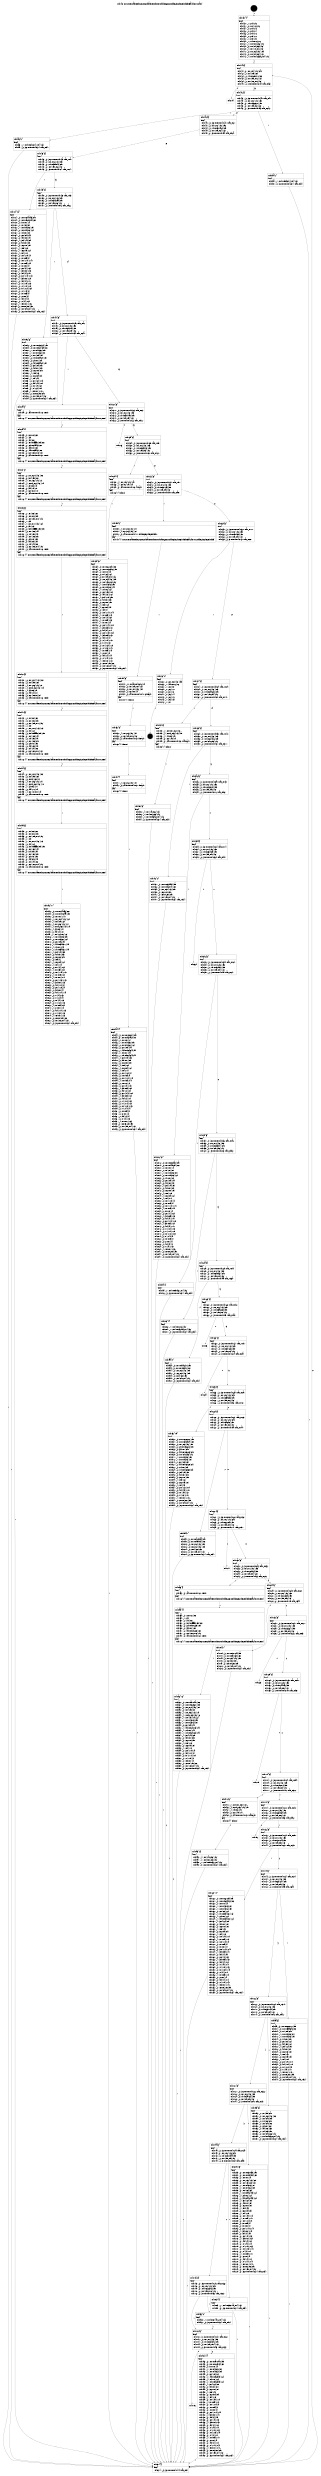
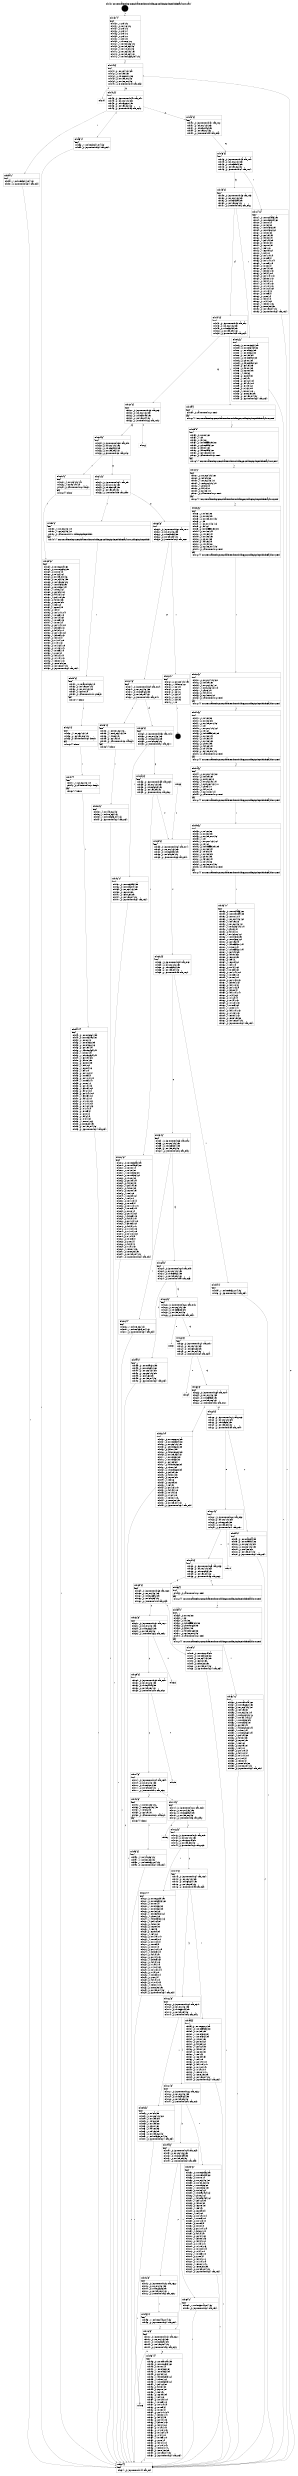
(197, 910) -> (175, 813)
(187, 2217) -> (134, 2199)
(192, 2312) -> (180, 2246)
